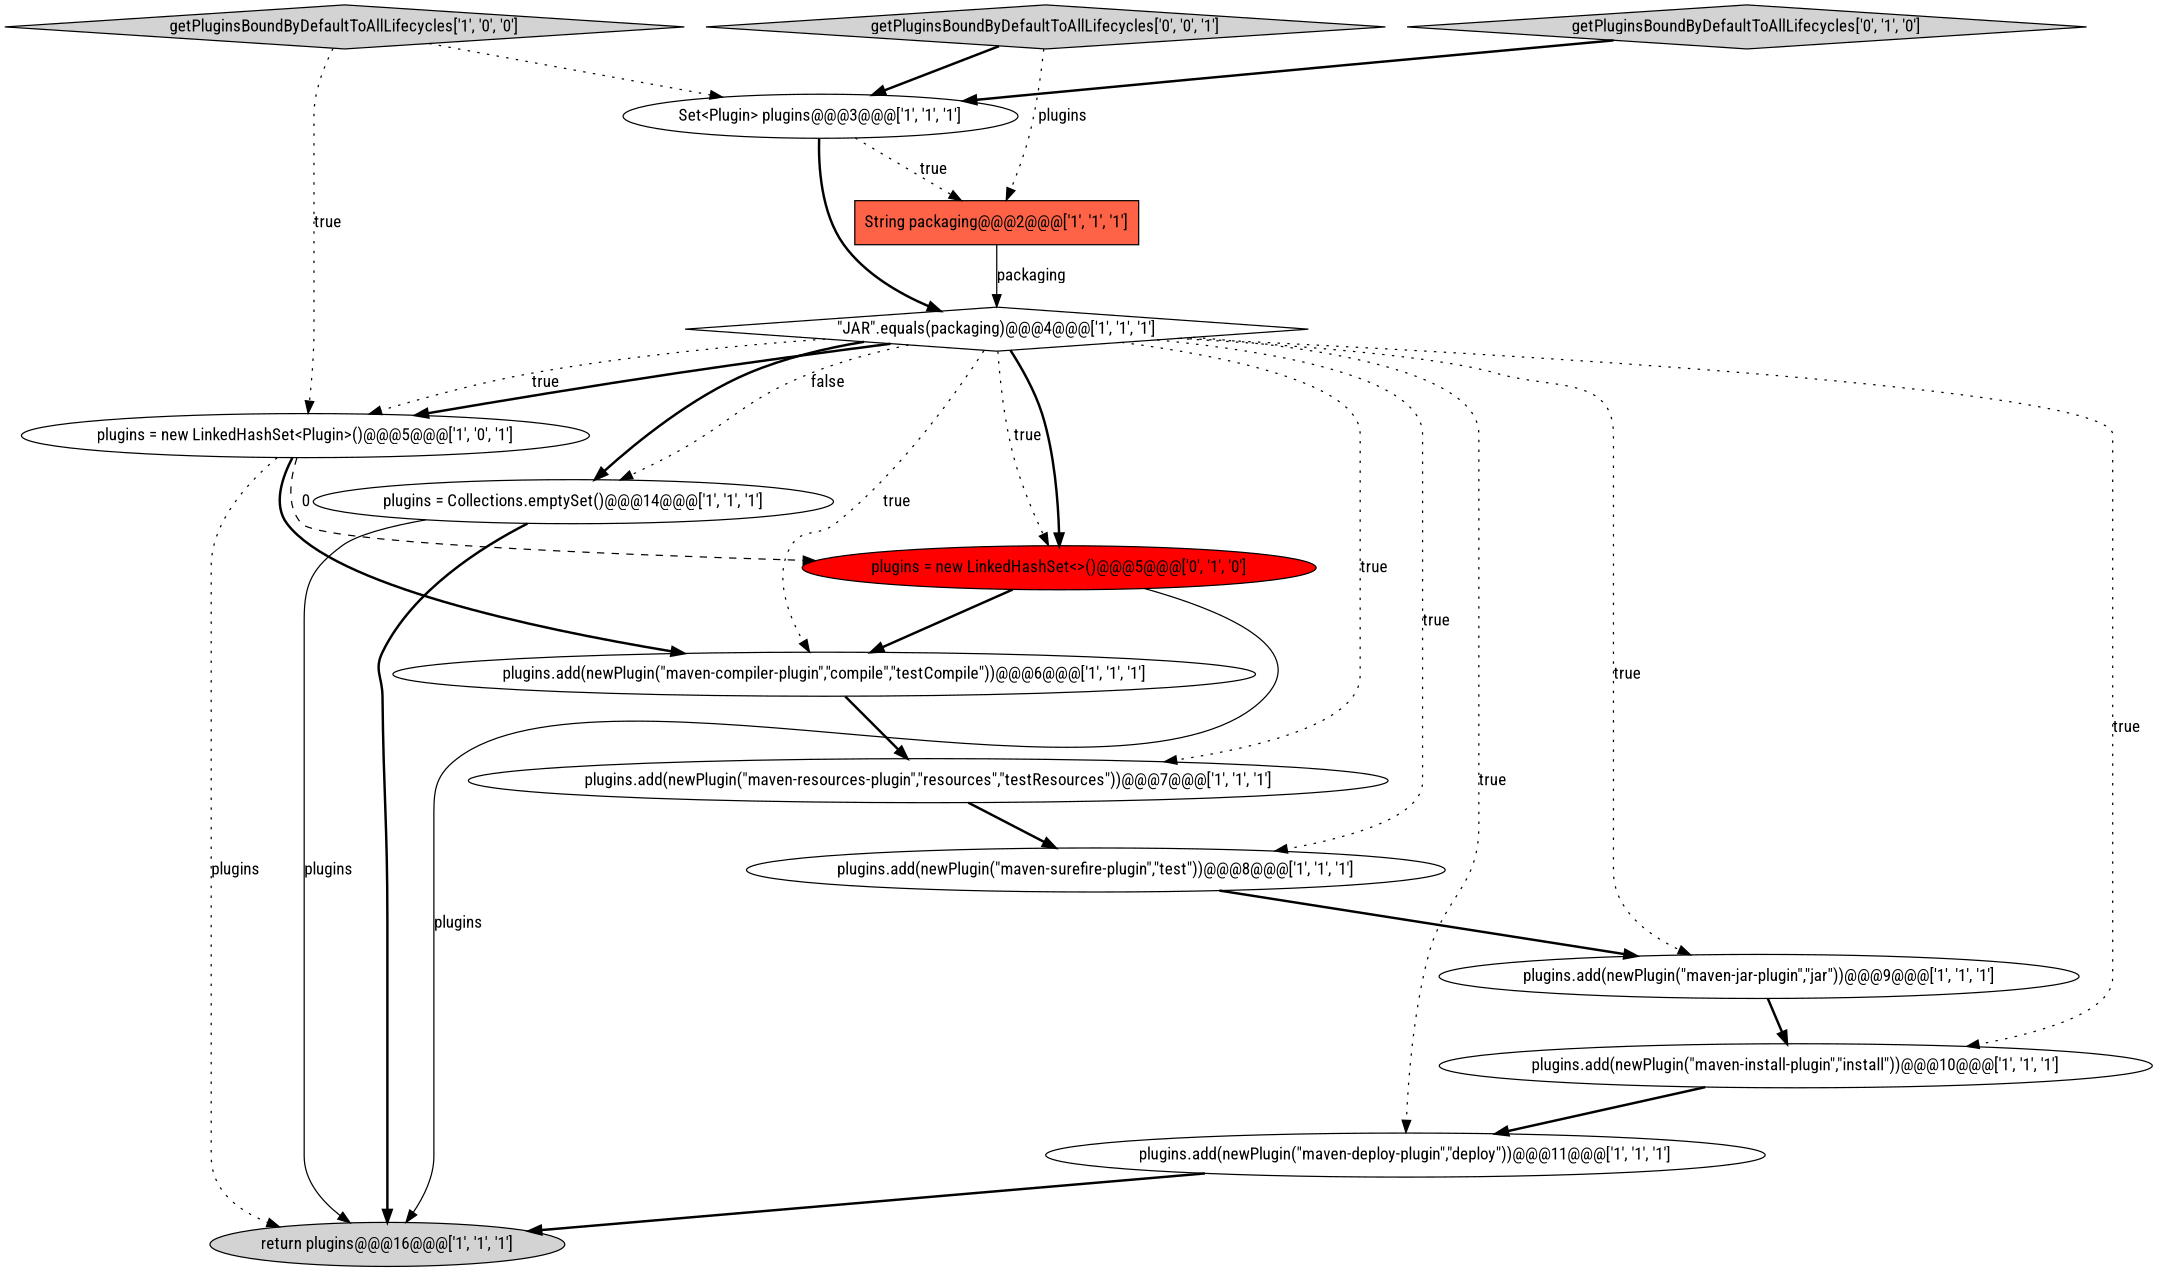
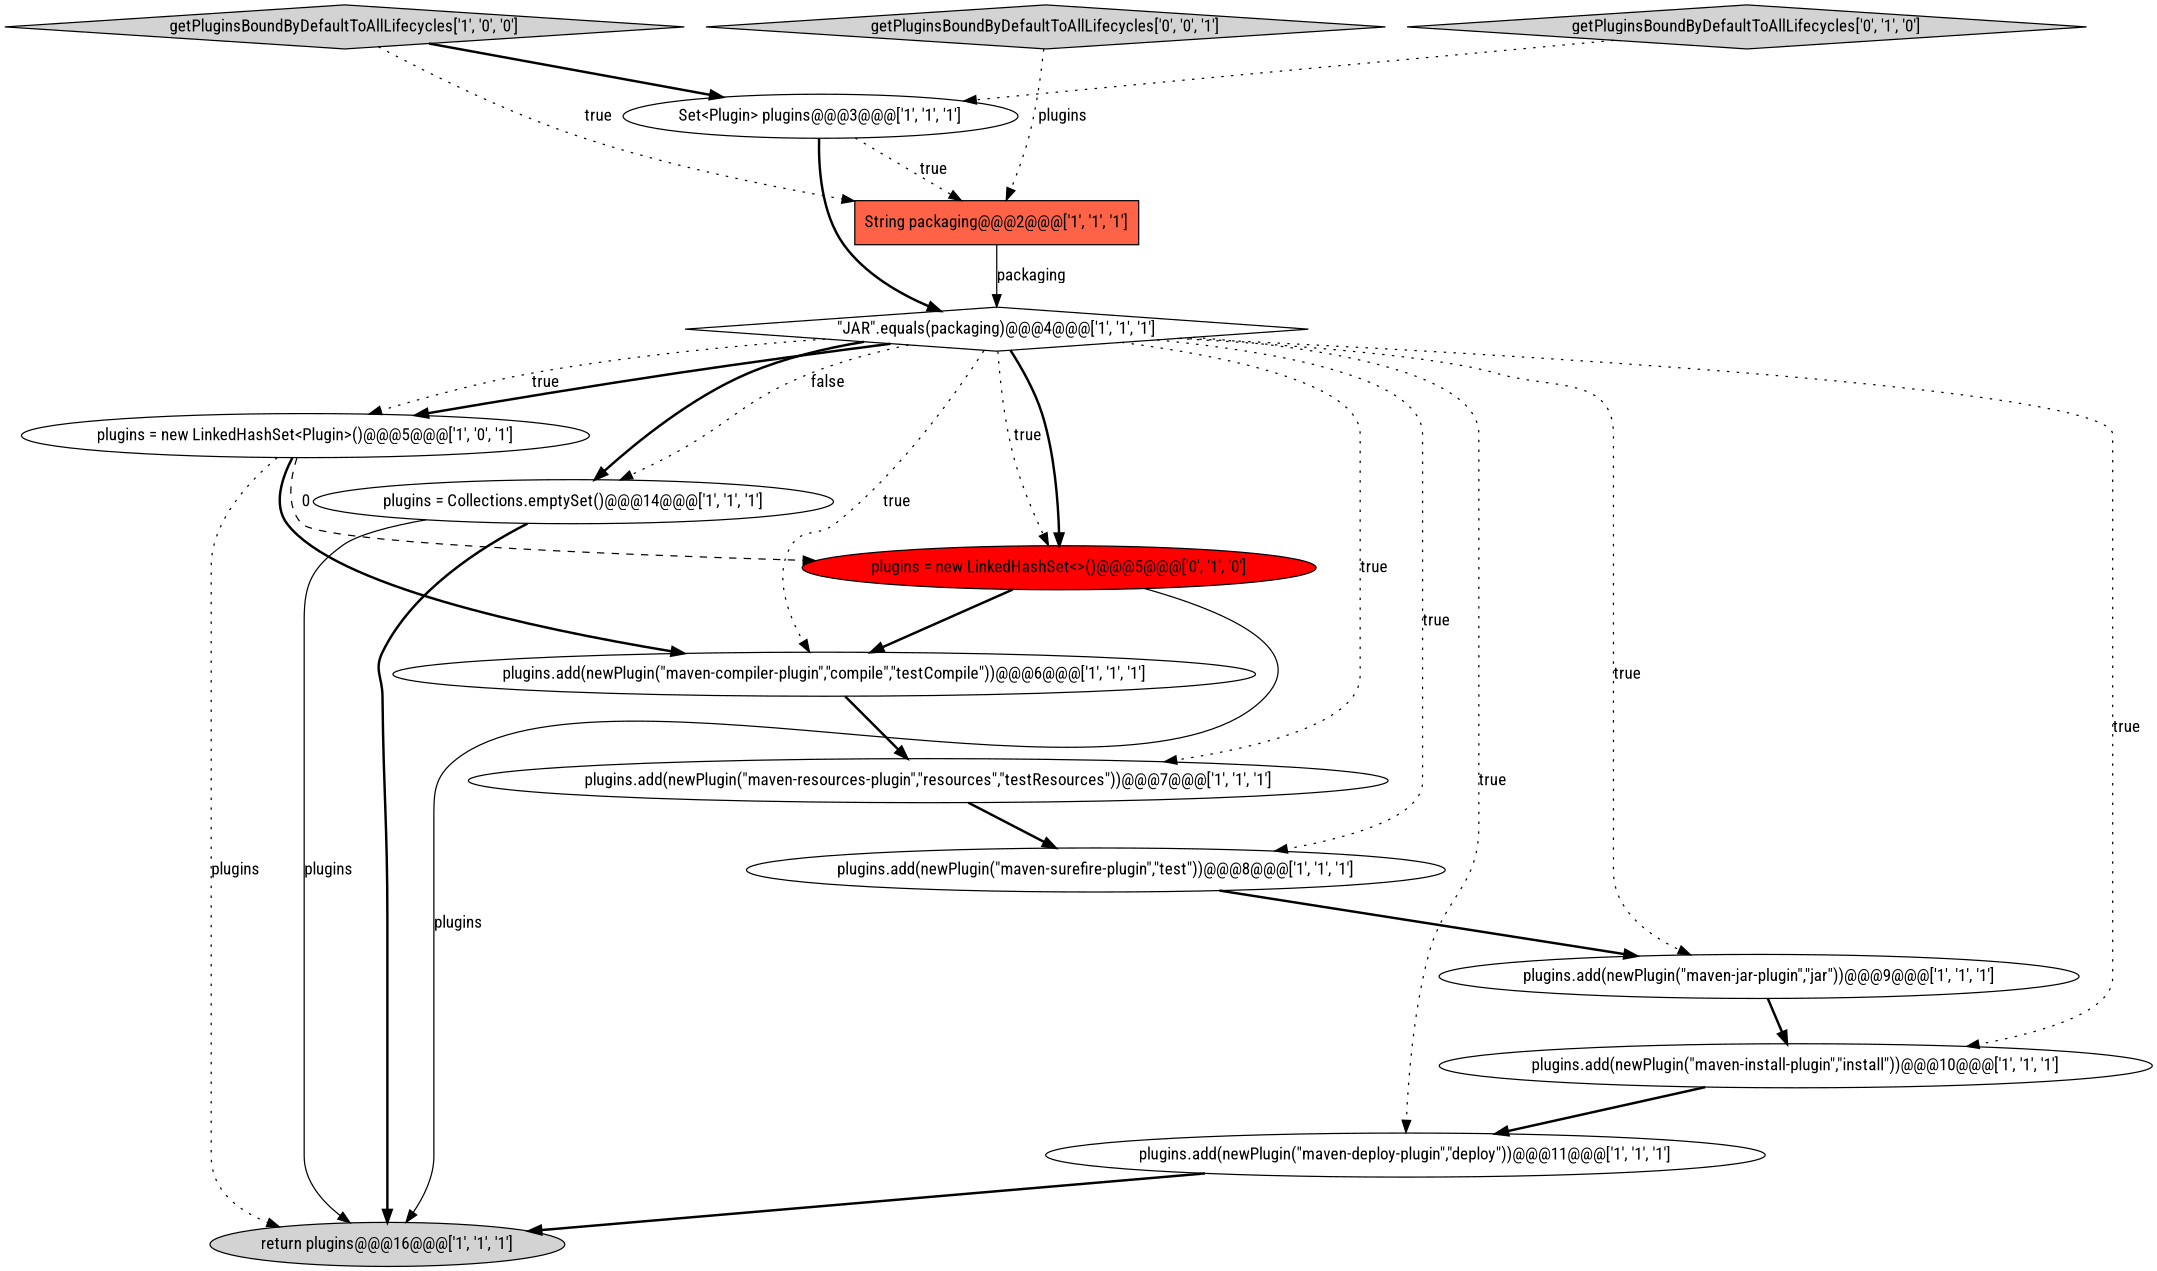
(942, 68) -> none
(570, 69) -> (570, 69)
(1295, 70) -> (1295, 70)
(314, 223) -> (603, 144)
